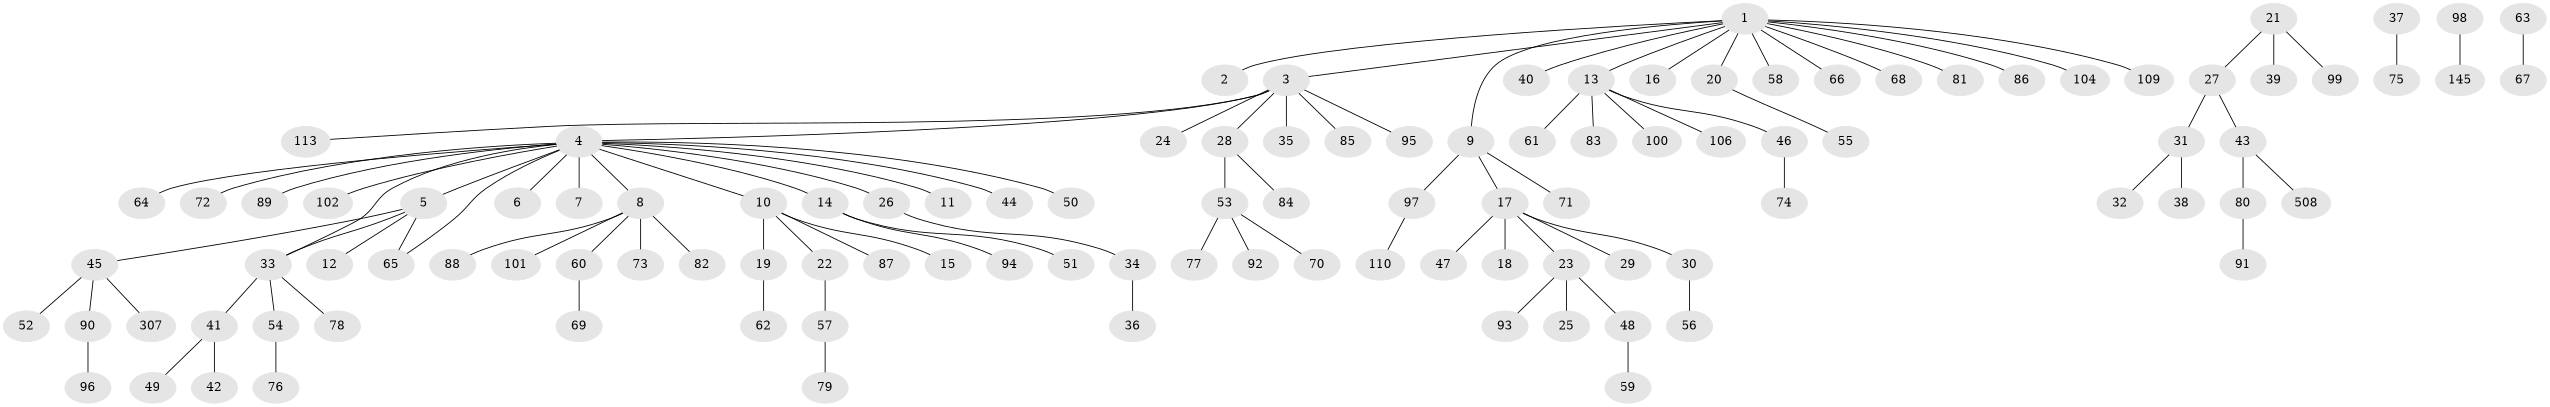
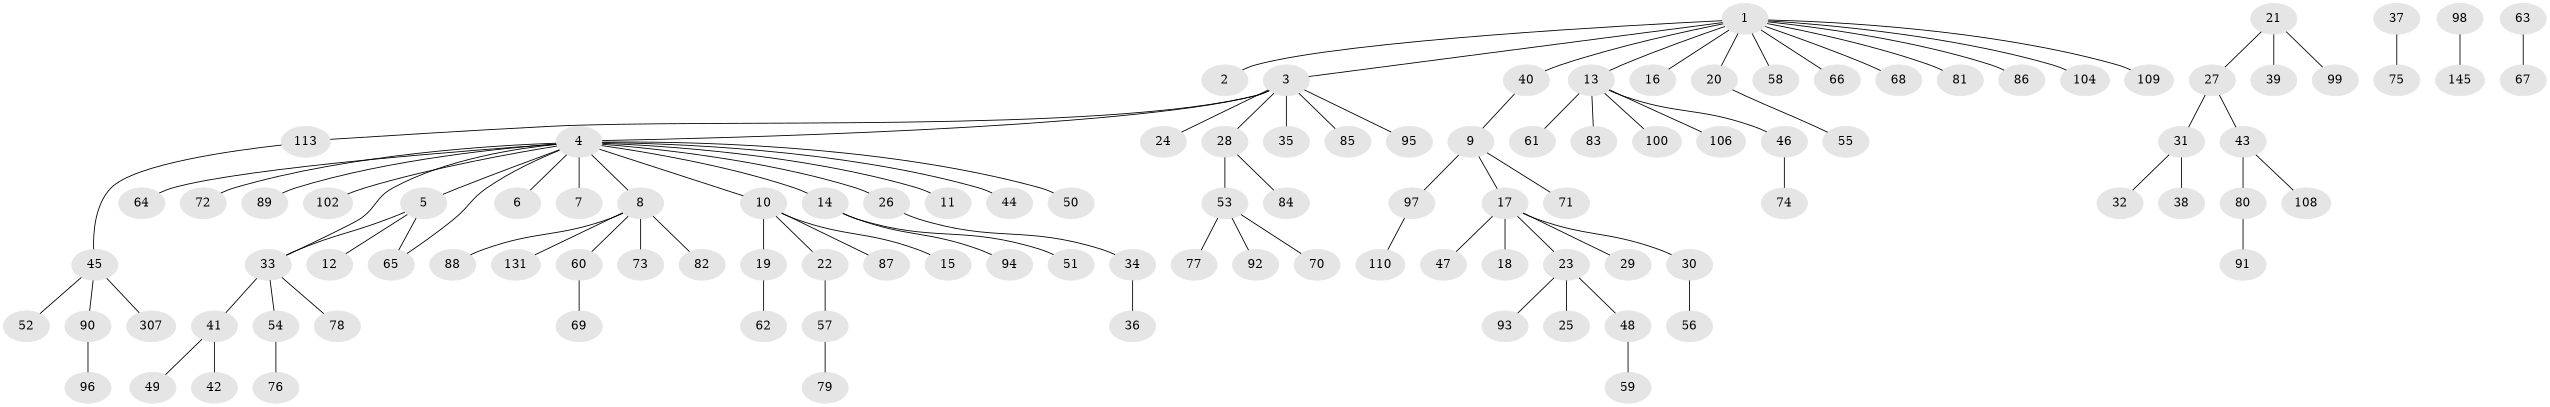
(1603, 33) -> (1499, 111)
(2306, 203) -> (2306, 203)
(260, 237) -> (162, 165)
(516, 265) -> (516, 265)
